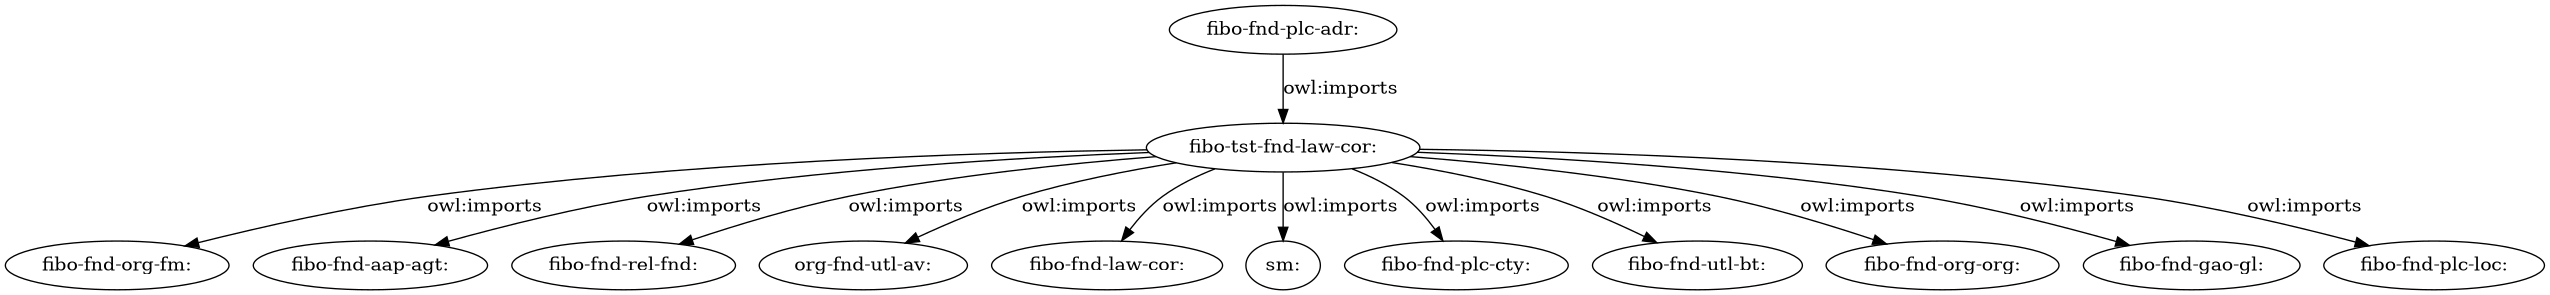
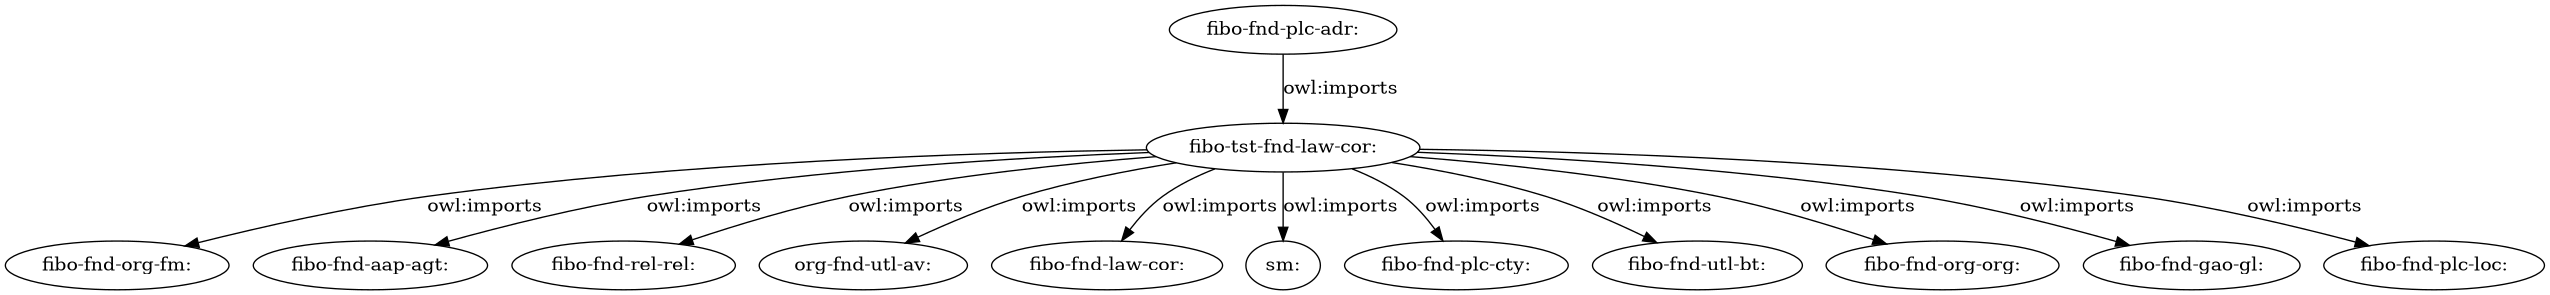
(624, 265) -> (624, 265)
